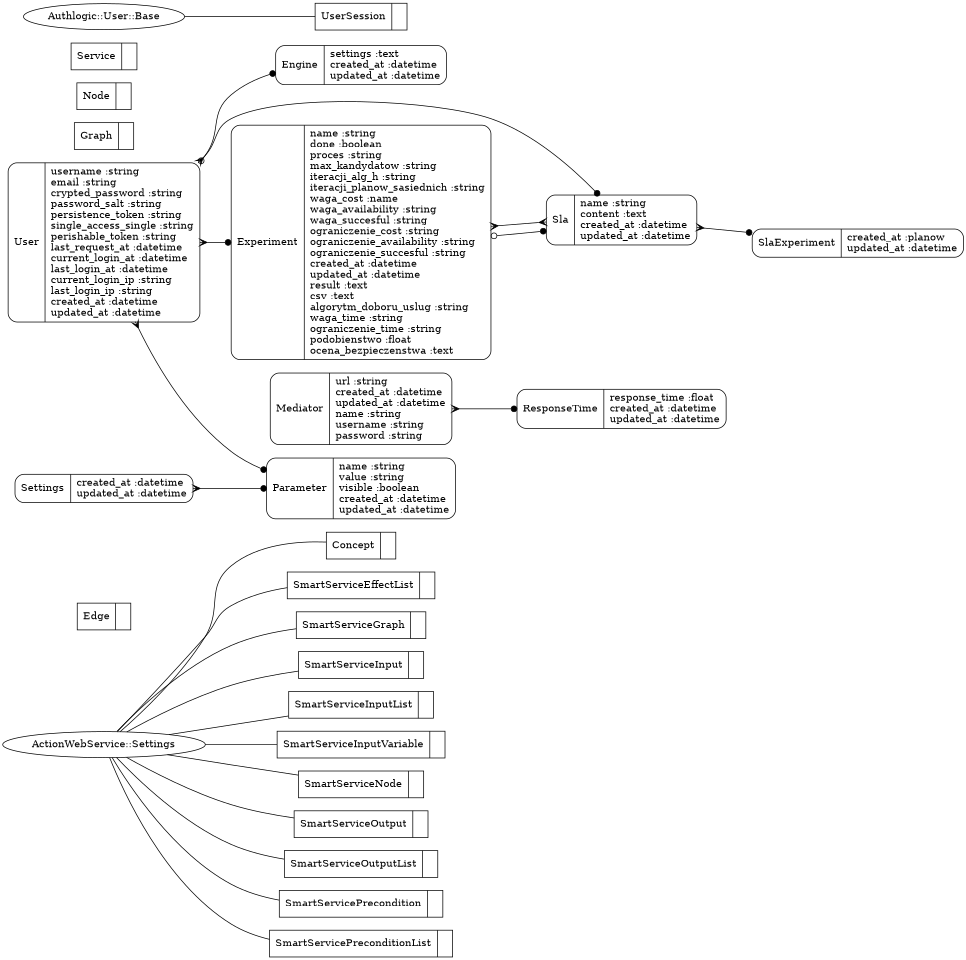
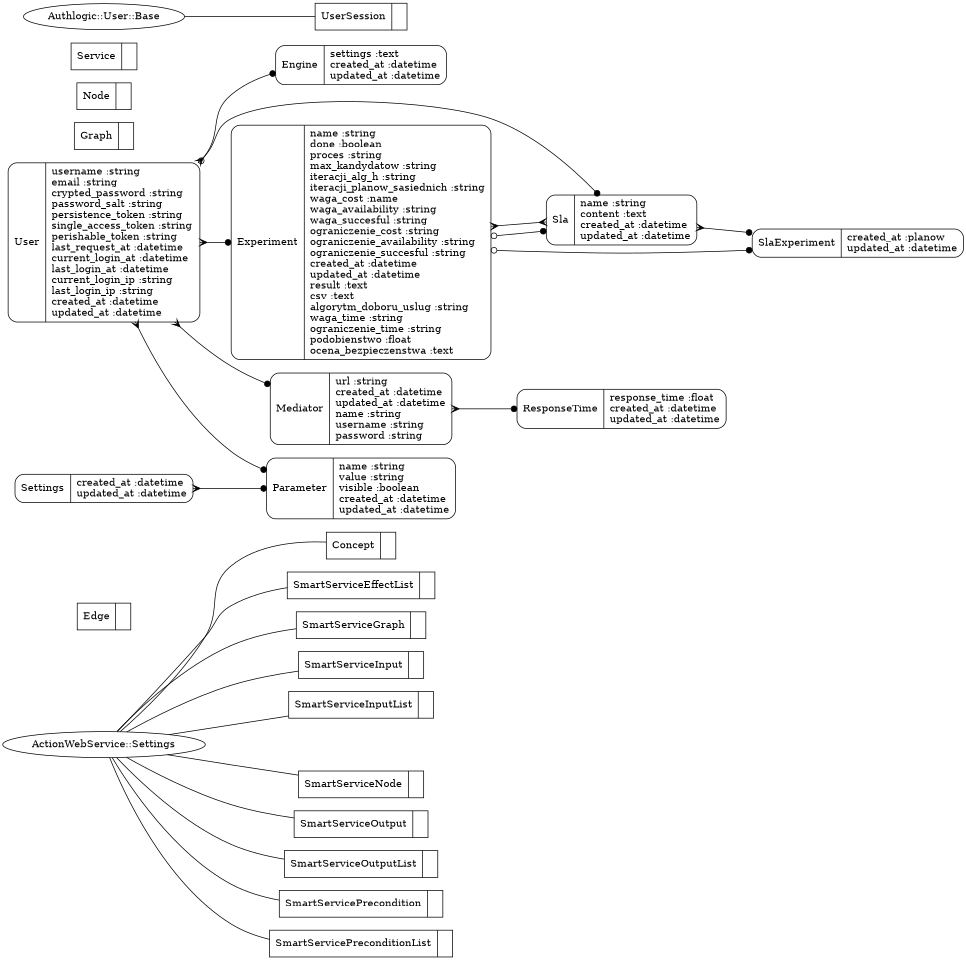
(122, 226) -> (122, 226)
none -> (622, 253)
none -> (220, 359)
(361, 745) -> none
